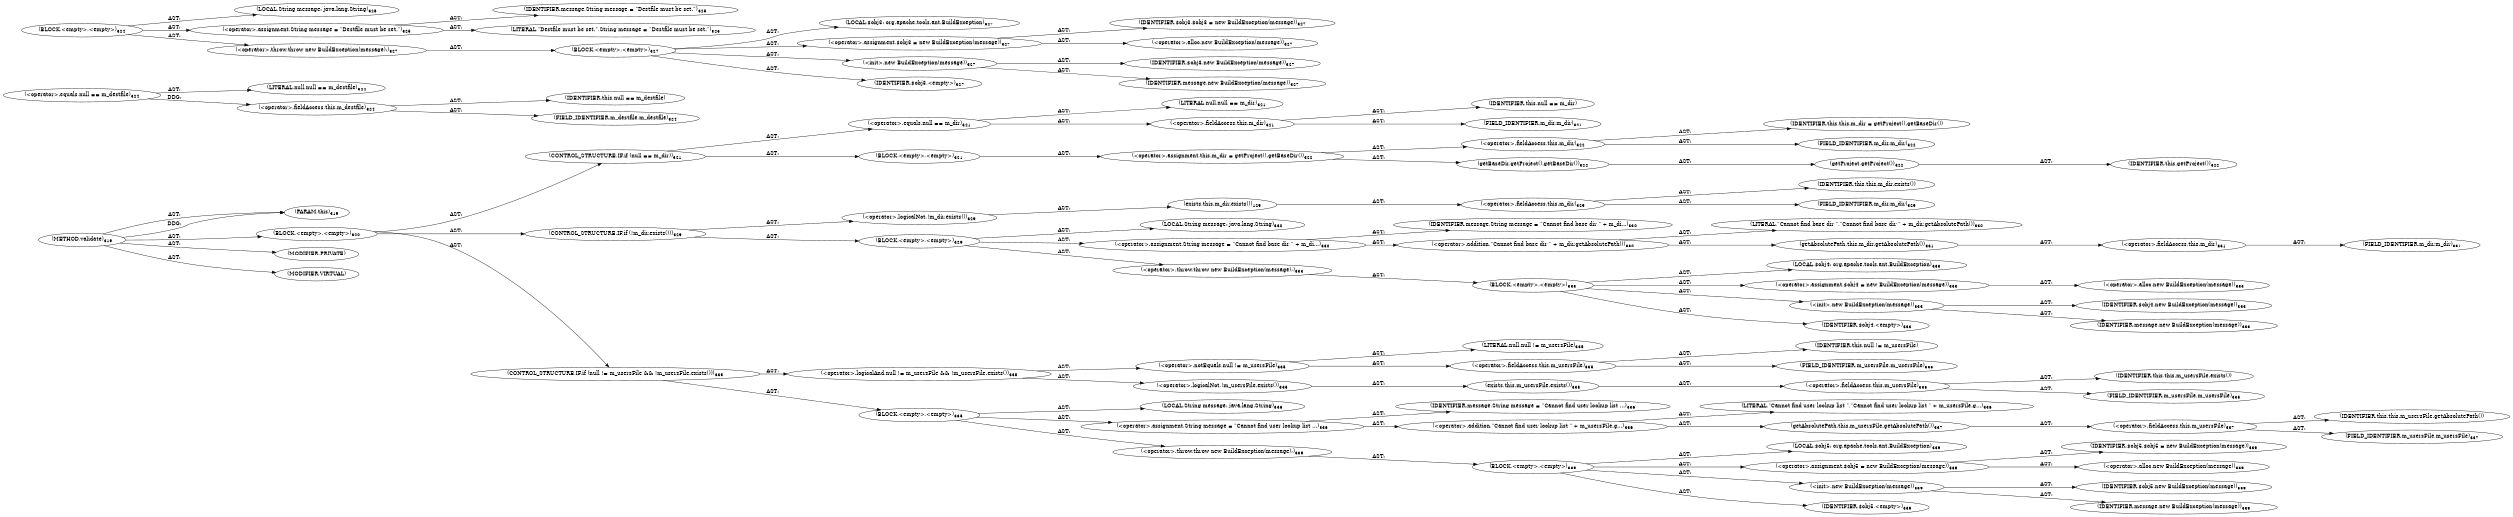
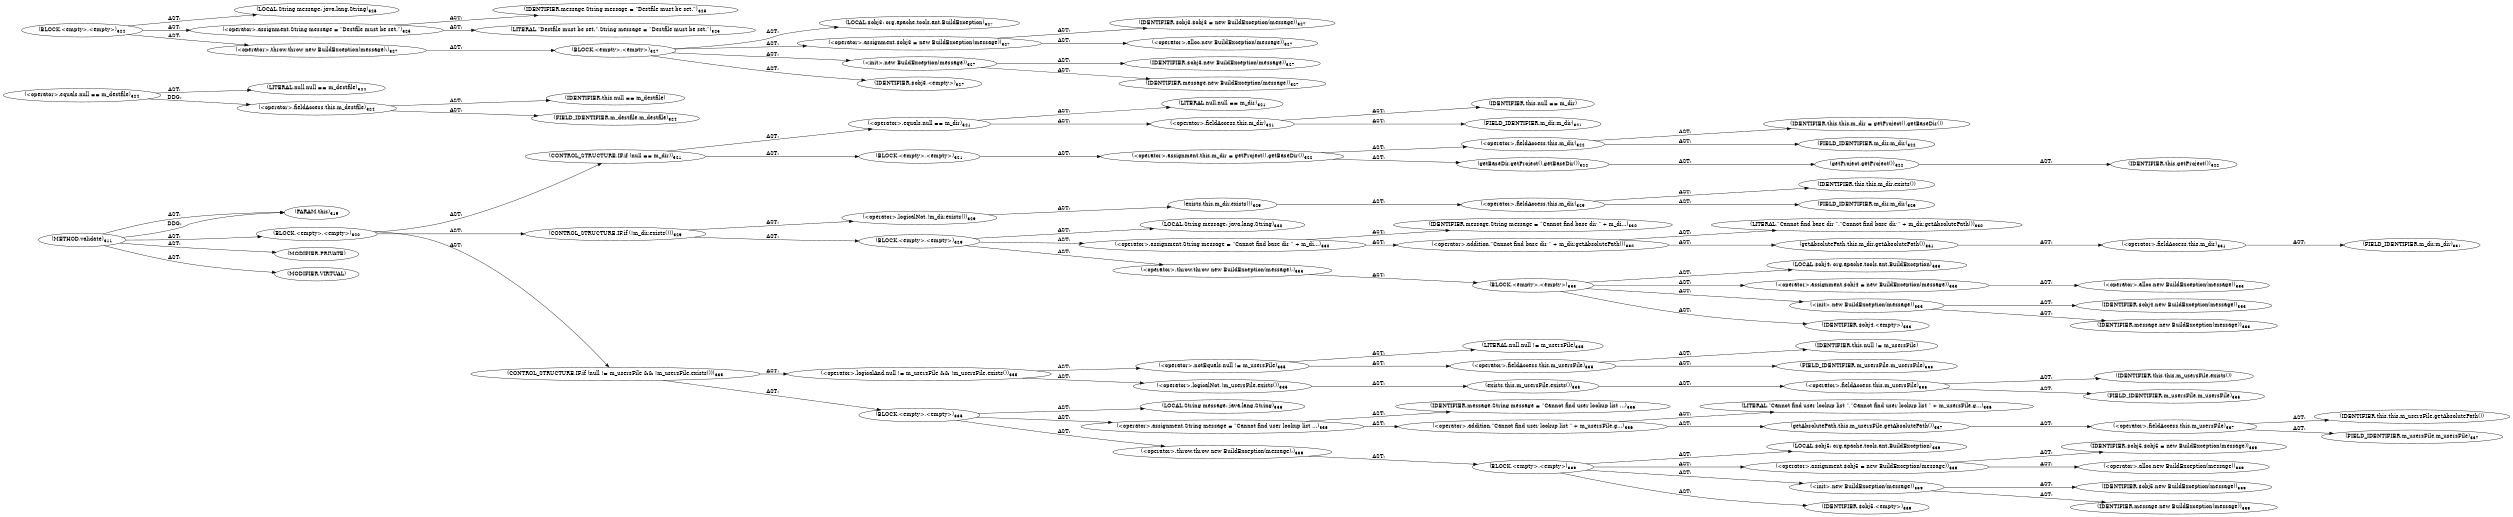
(1257, 204) -> (1257, 204)
(108, 239) -> (108, 239)
